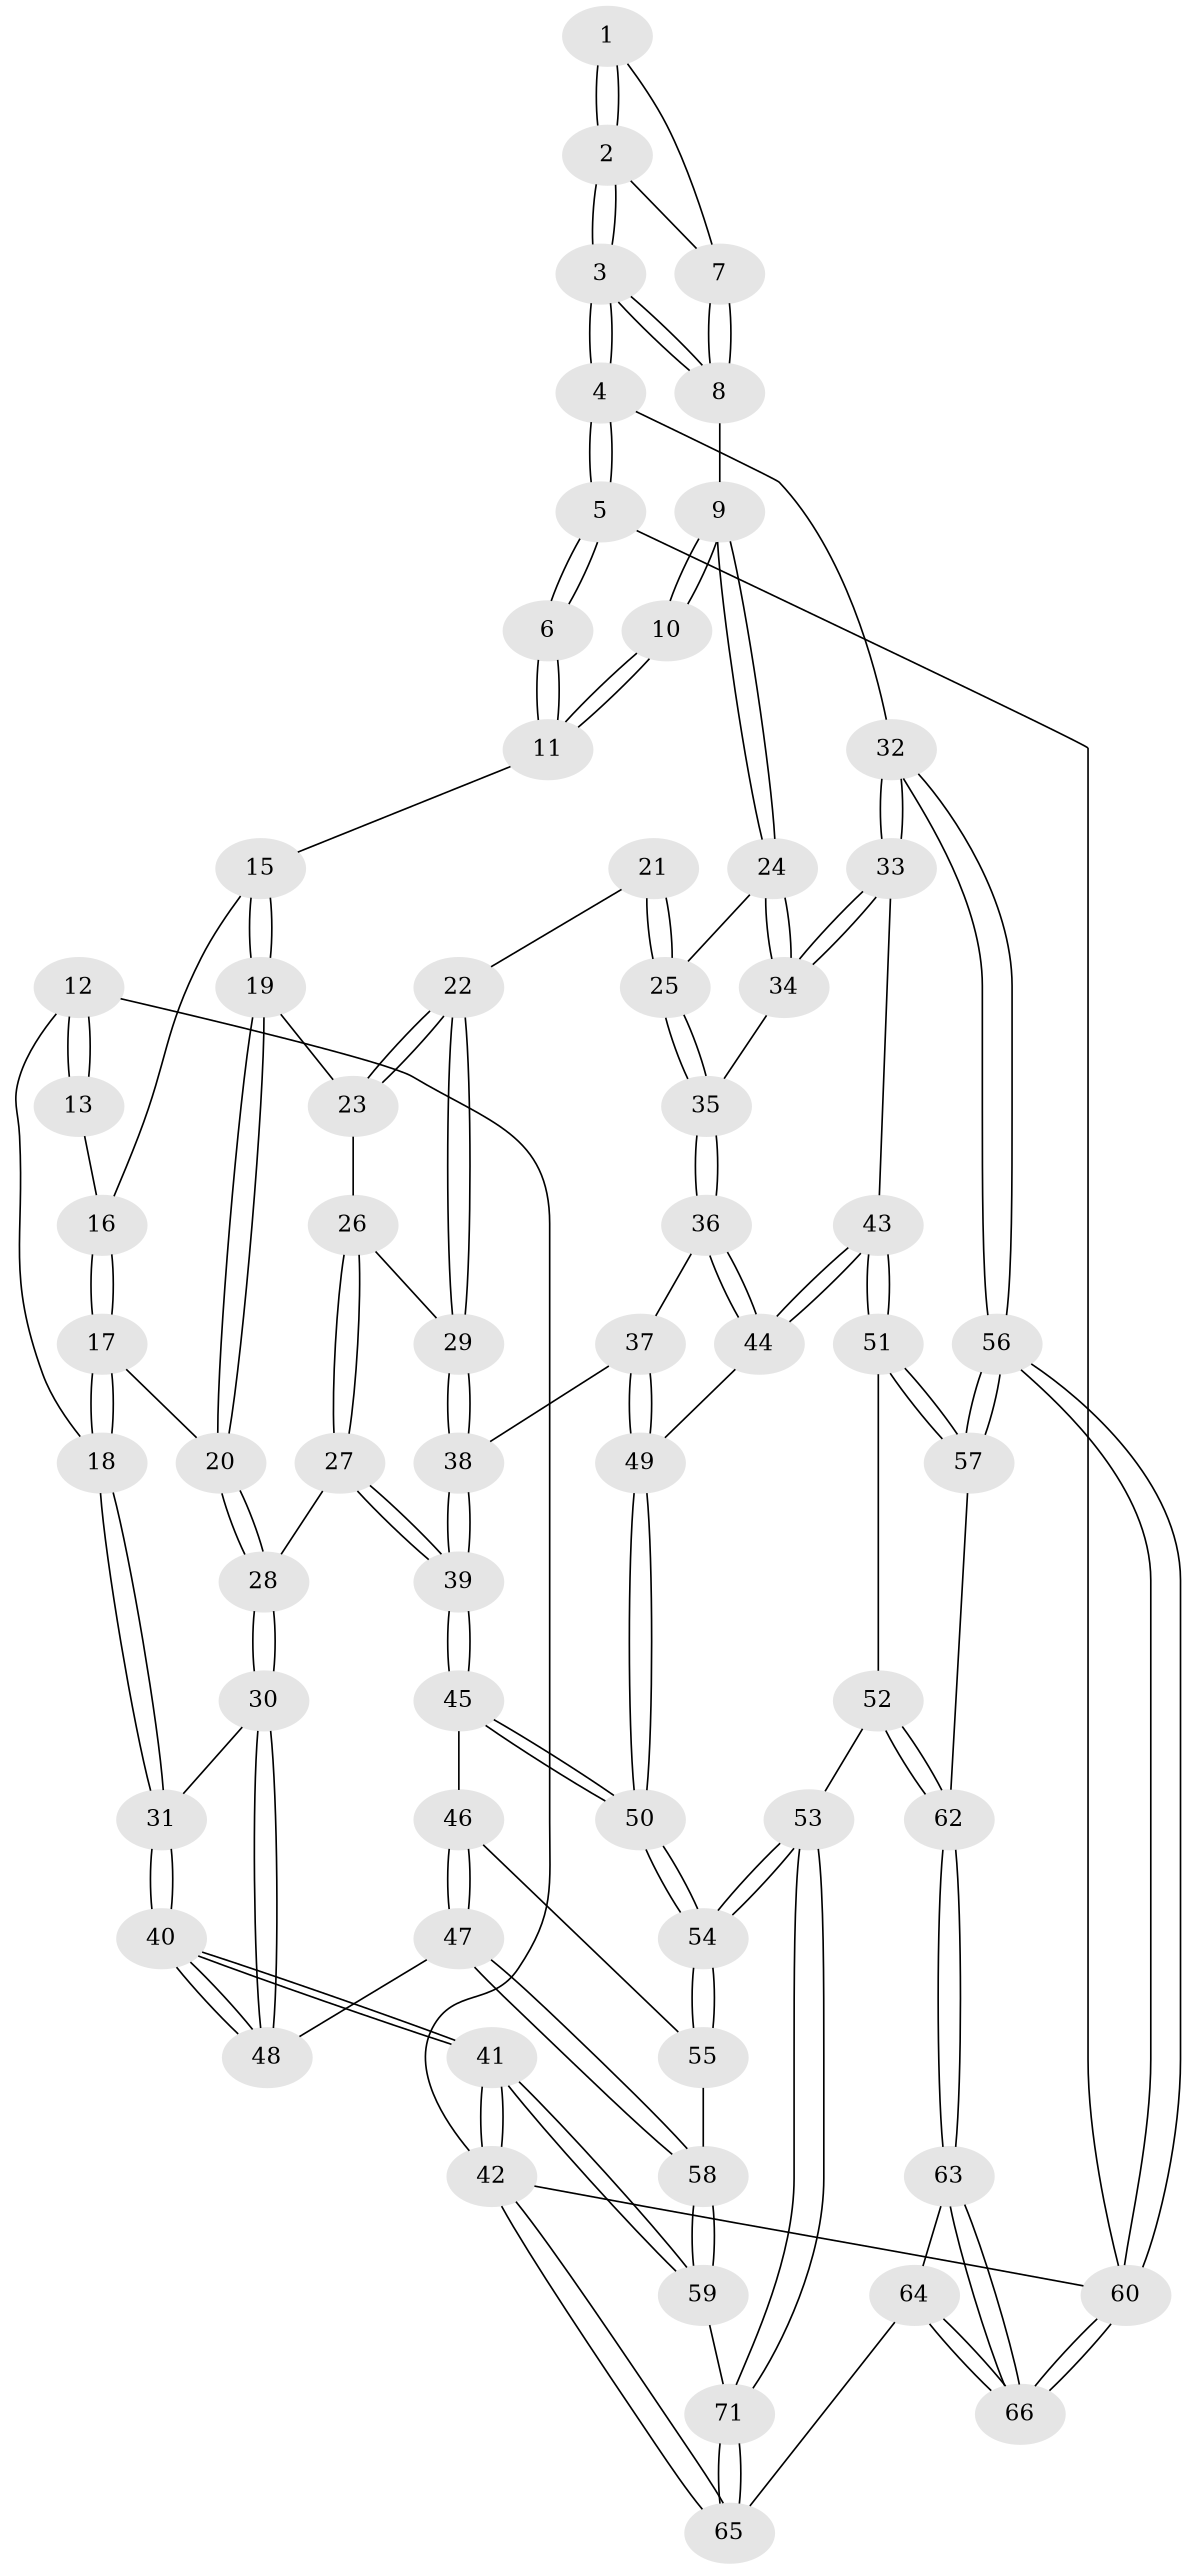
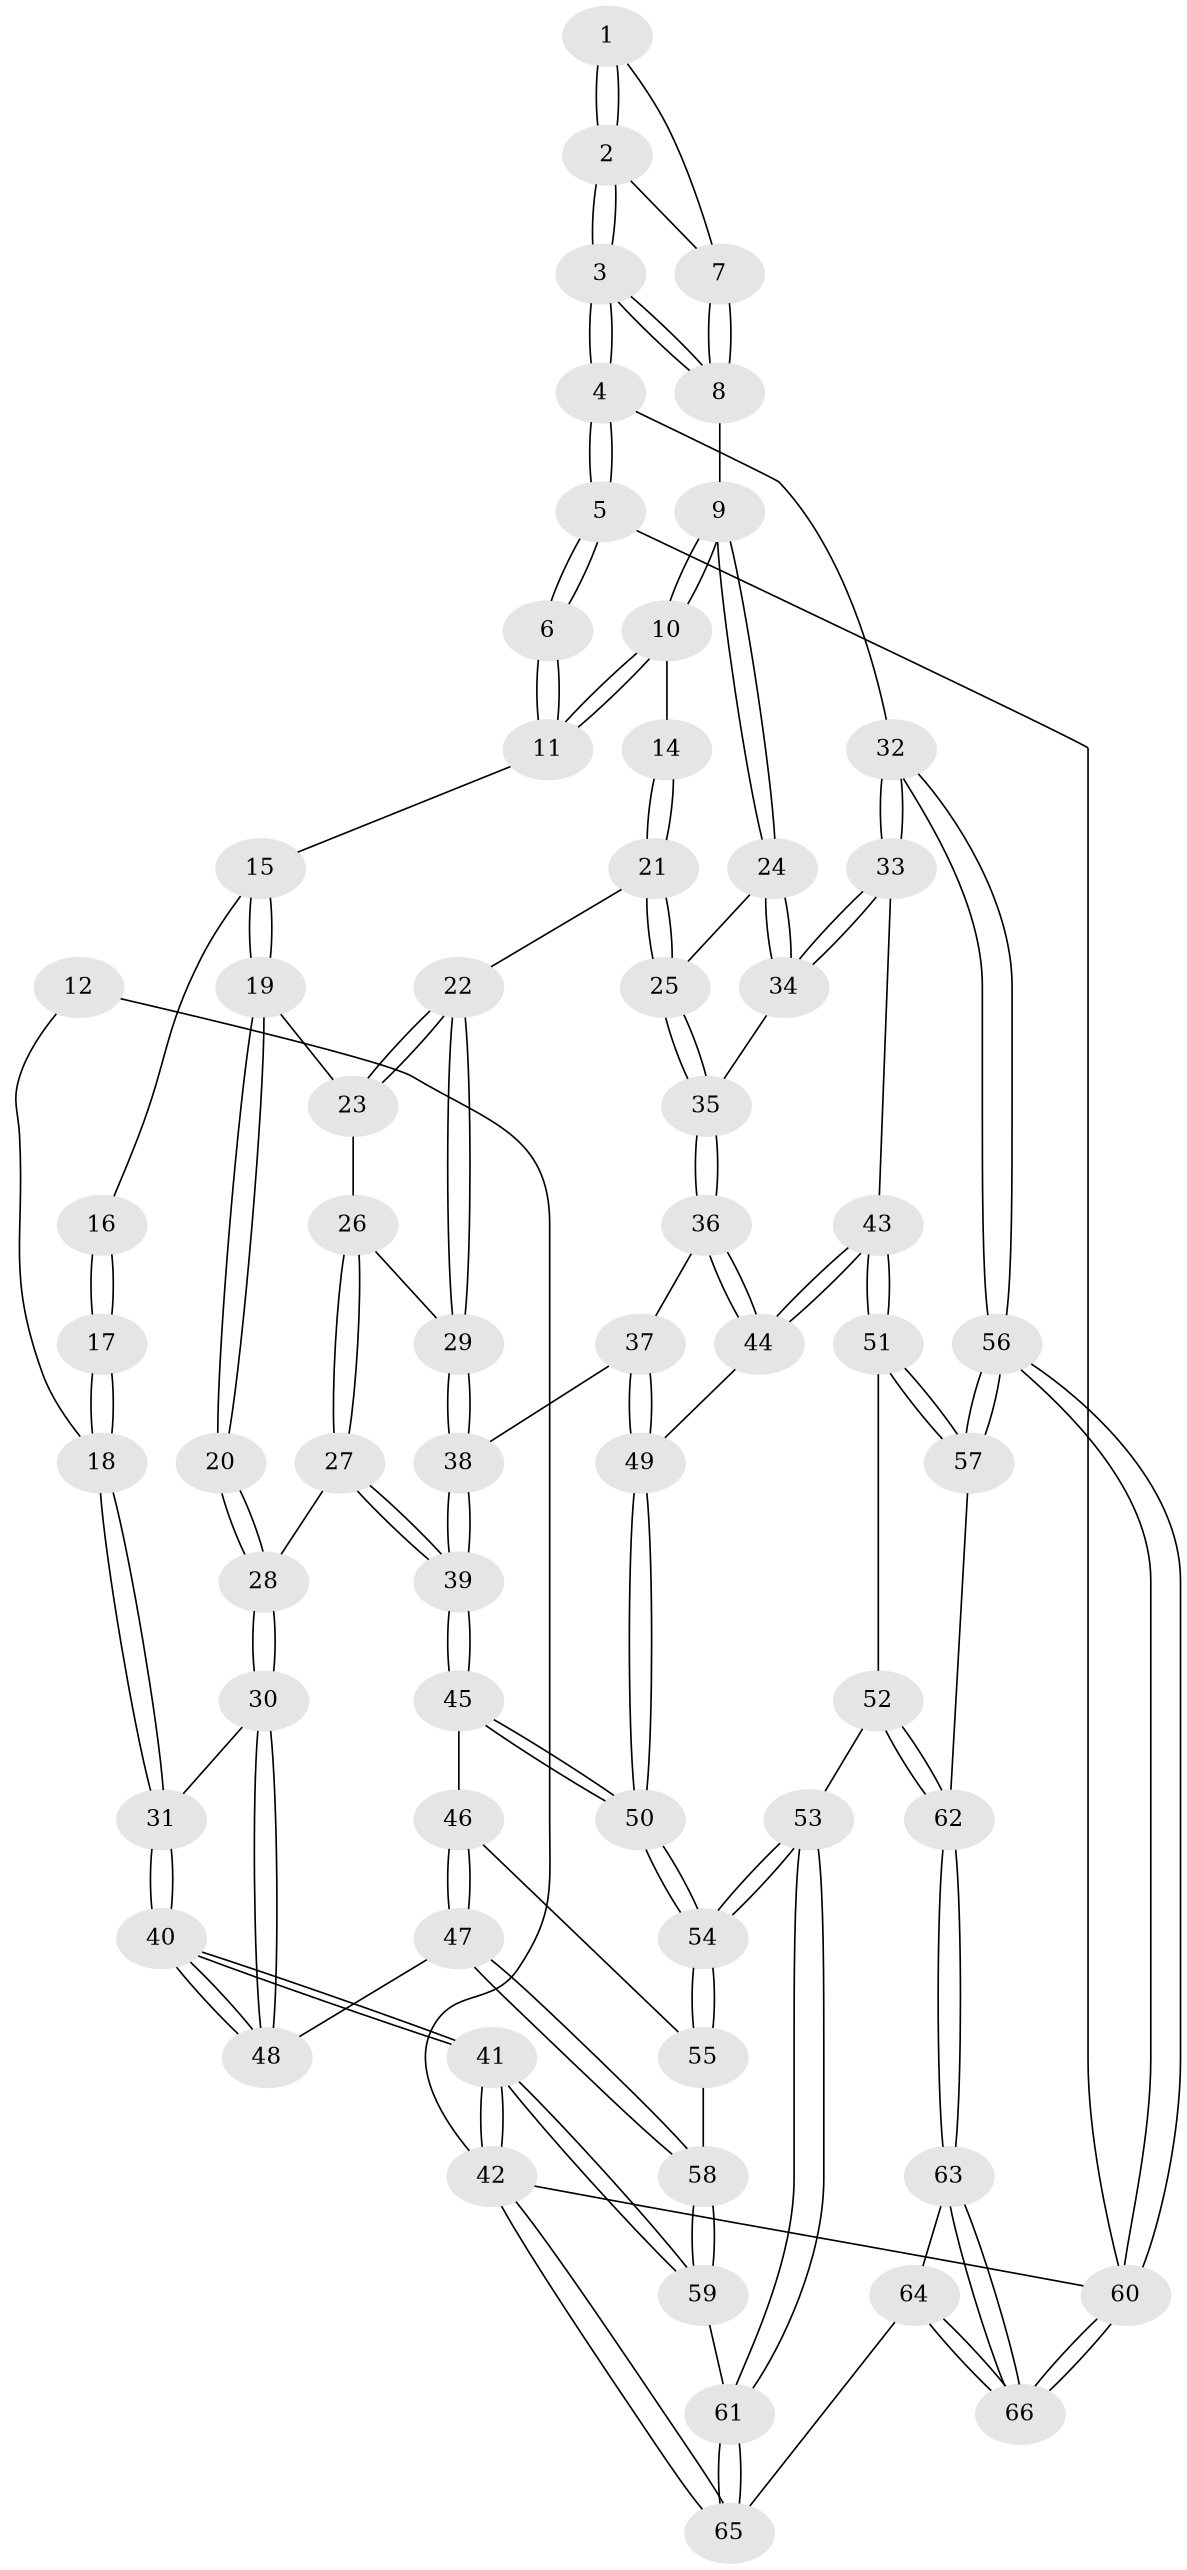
none -> (667, 750)
(79, 1106) -> none
(161, 1404) -> none
(730, 2414) -> (730, 2414)
